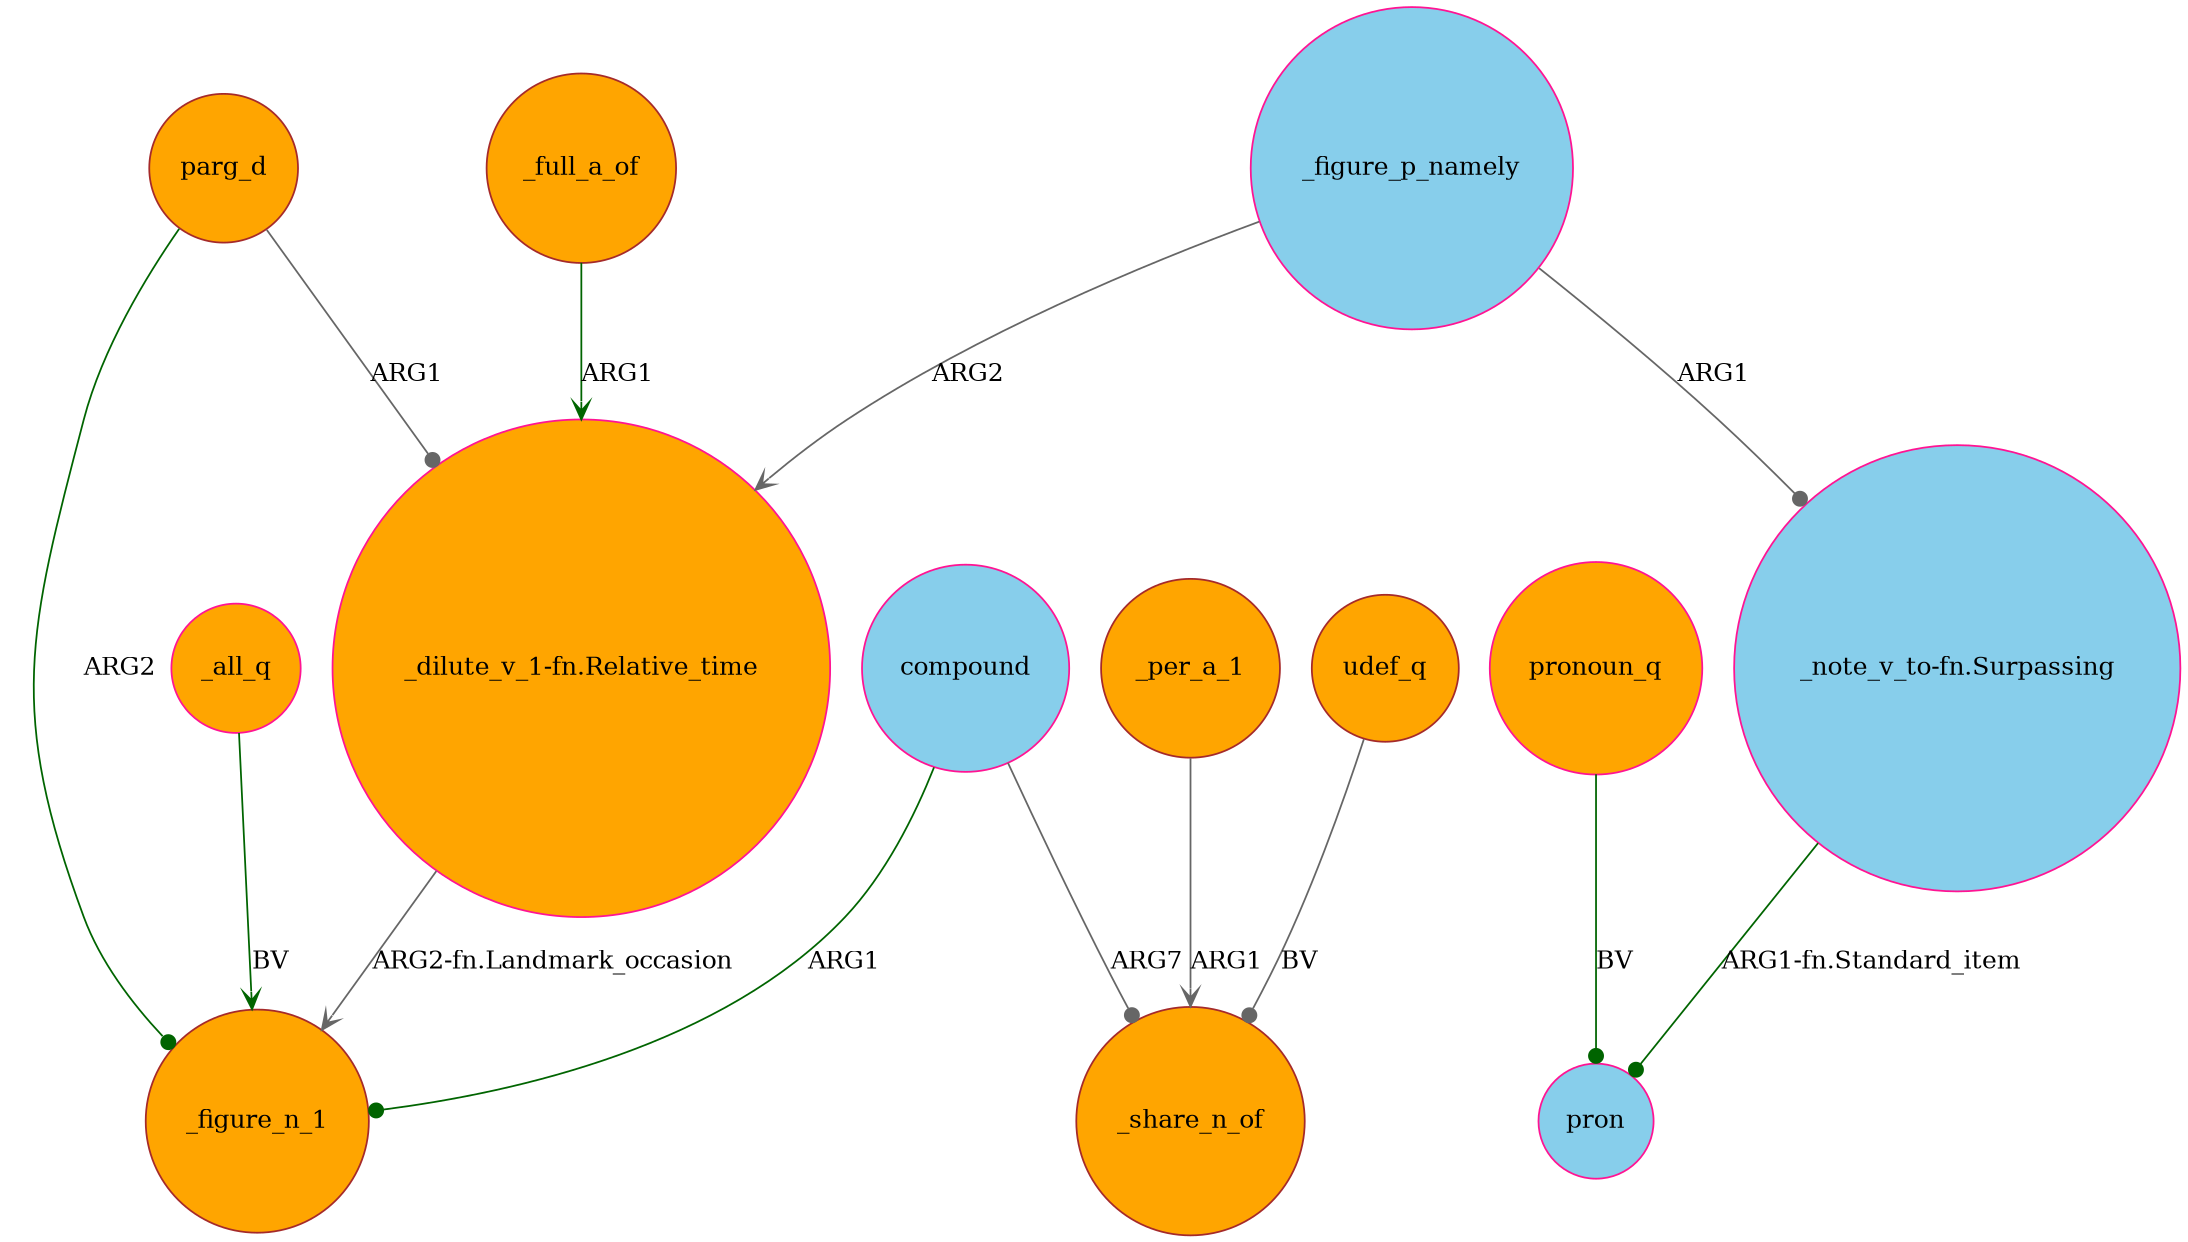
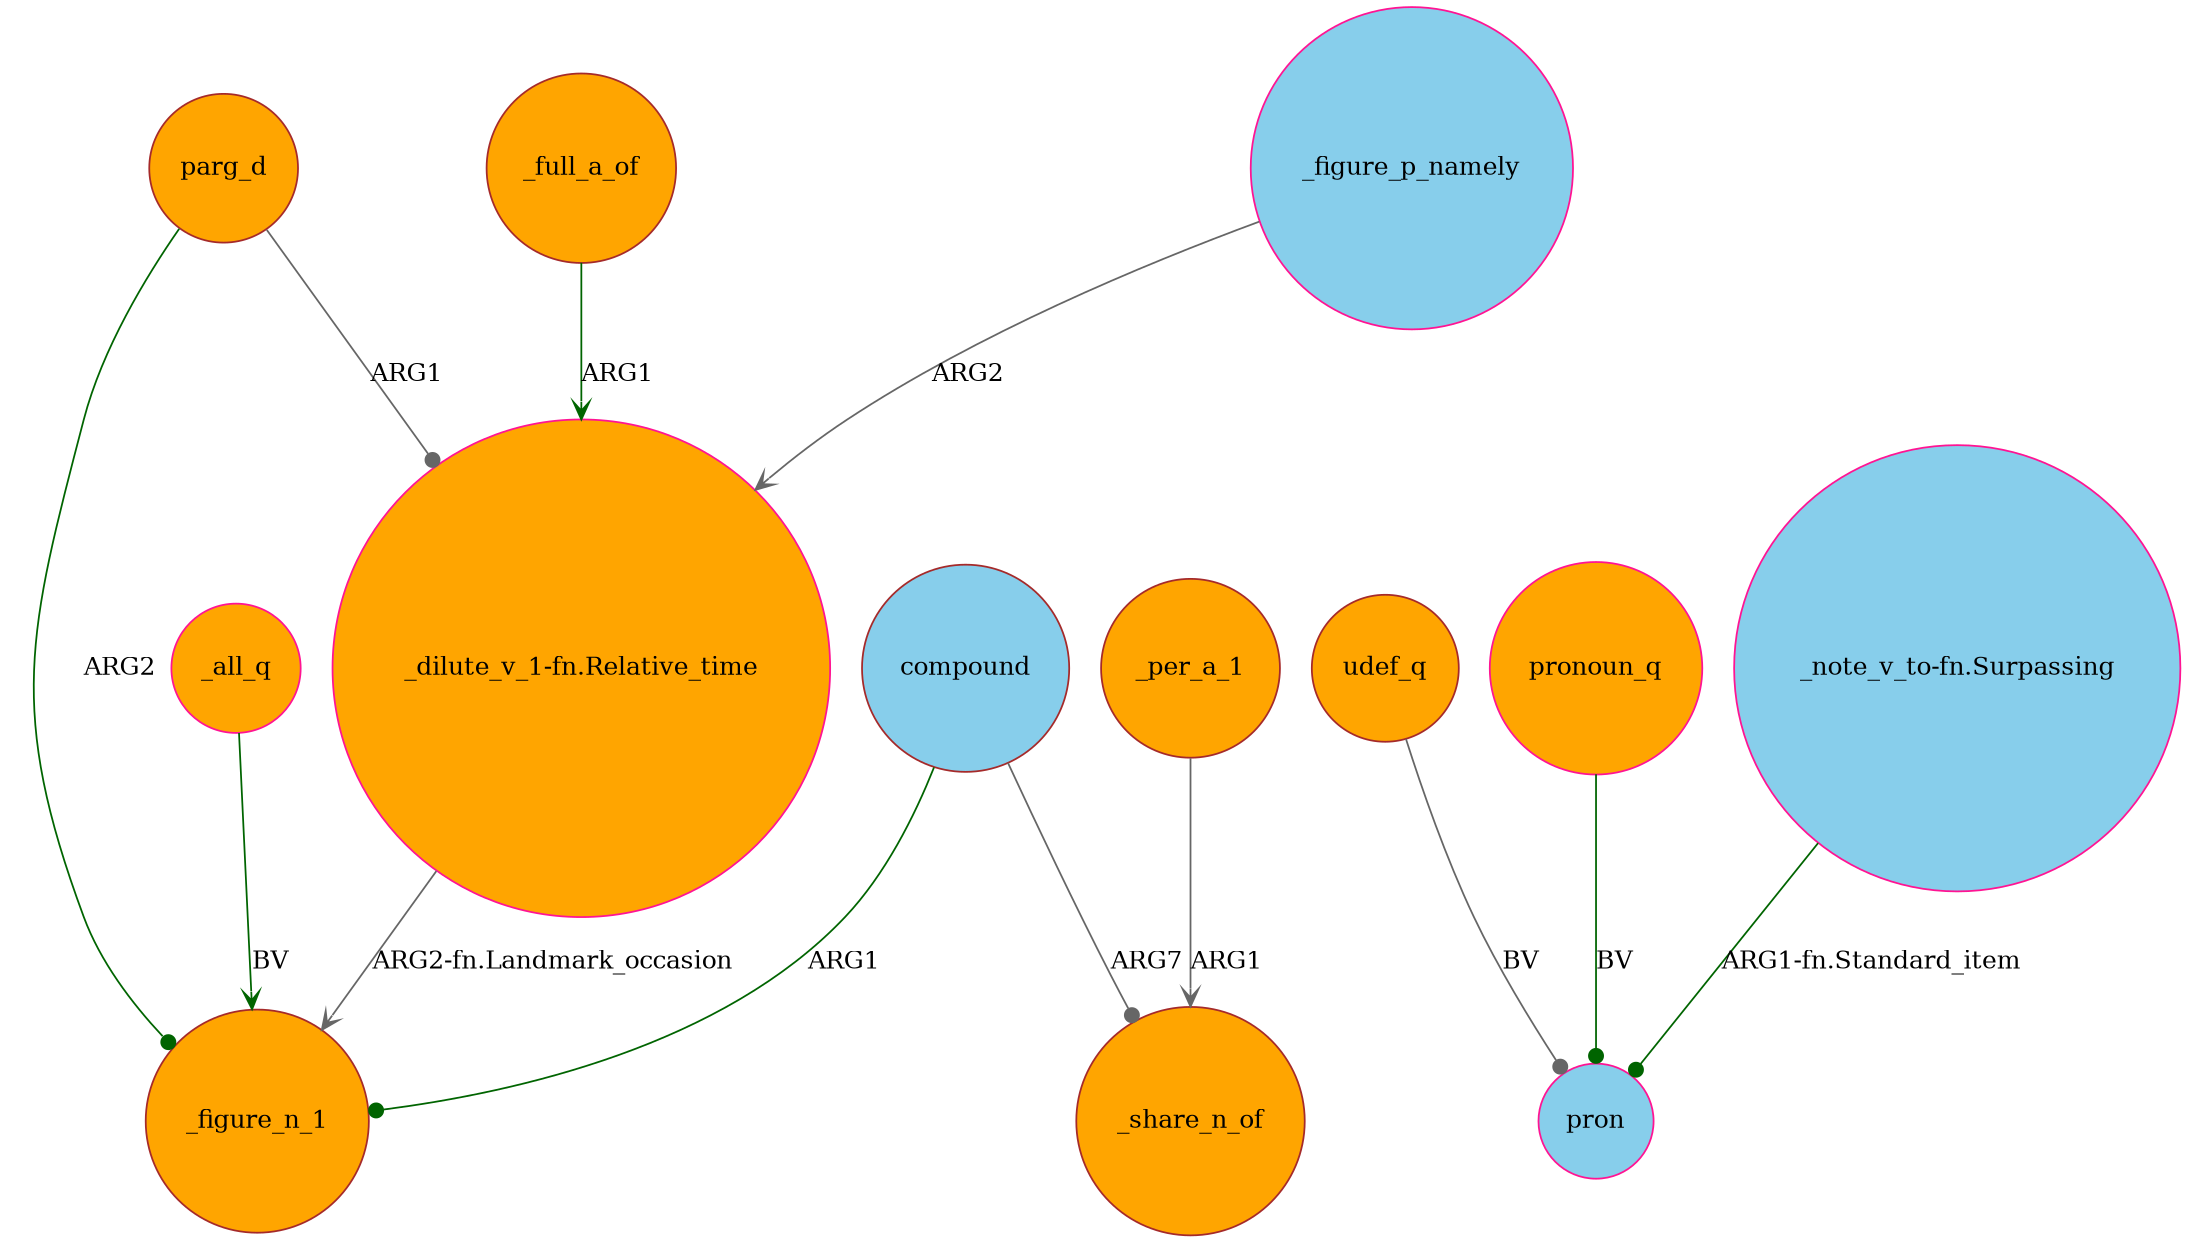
(1670, 377) -> none
(966, 668) -> (966, 668)
(1314, 876) -> (1469, 906)
